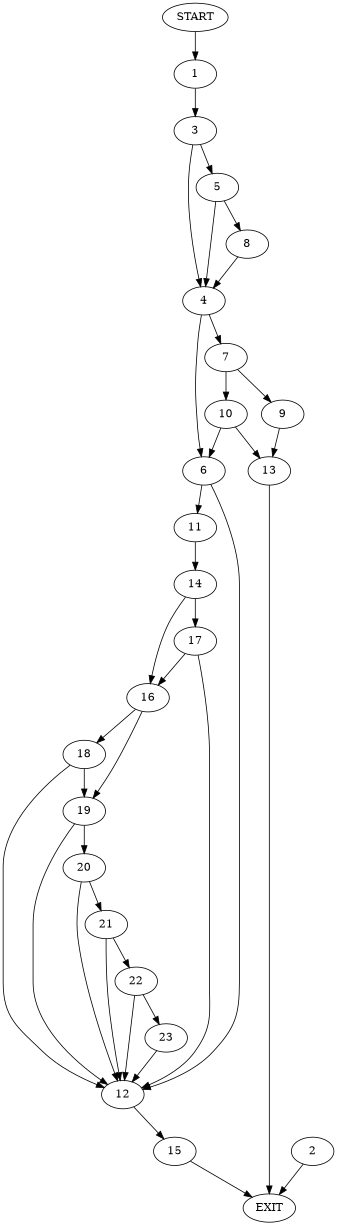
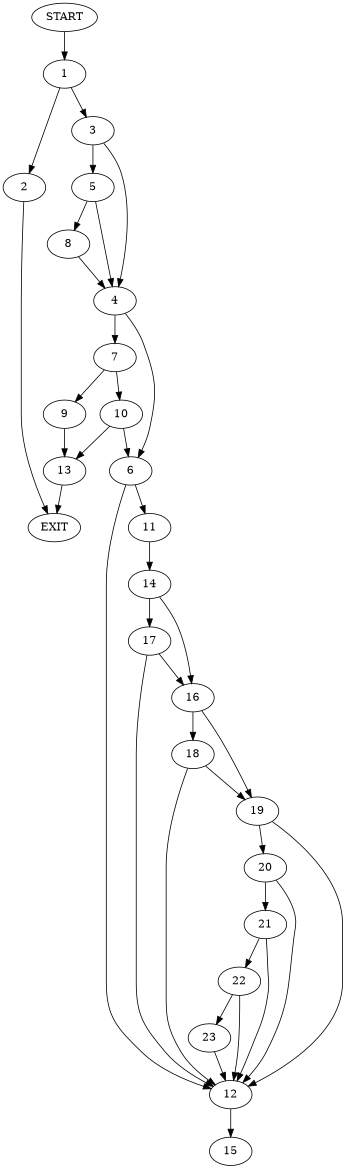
none -> (46, 127)
(218, 1177) -> none
